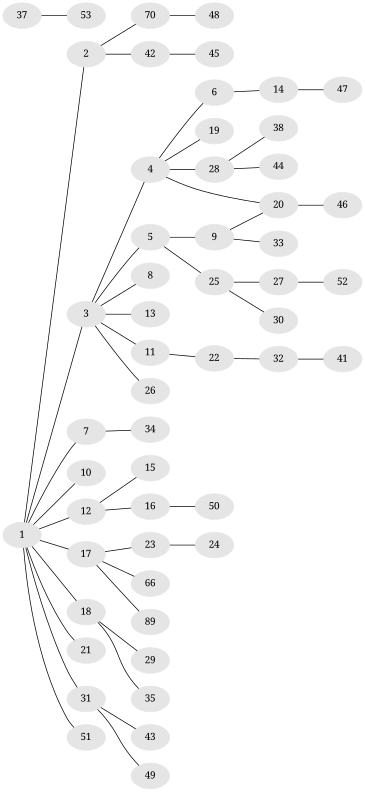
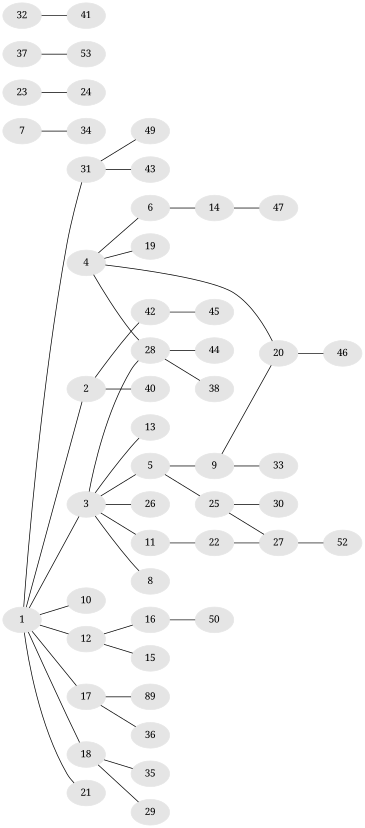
(150, 16) -> (150, 389)
(214, 16) -> none
(118, 242) -> (107, 423)
(247, 359) -> (247, 543)
(50, 481) -> none
(118, 550) -> none
(150, 584) -> (150, 735)
(86, 737) -> none
